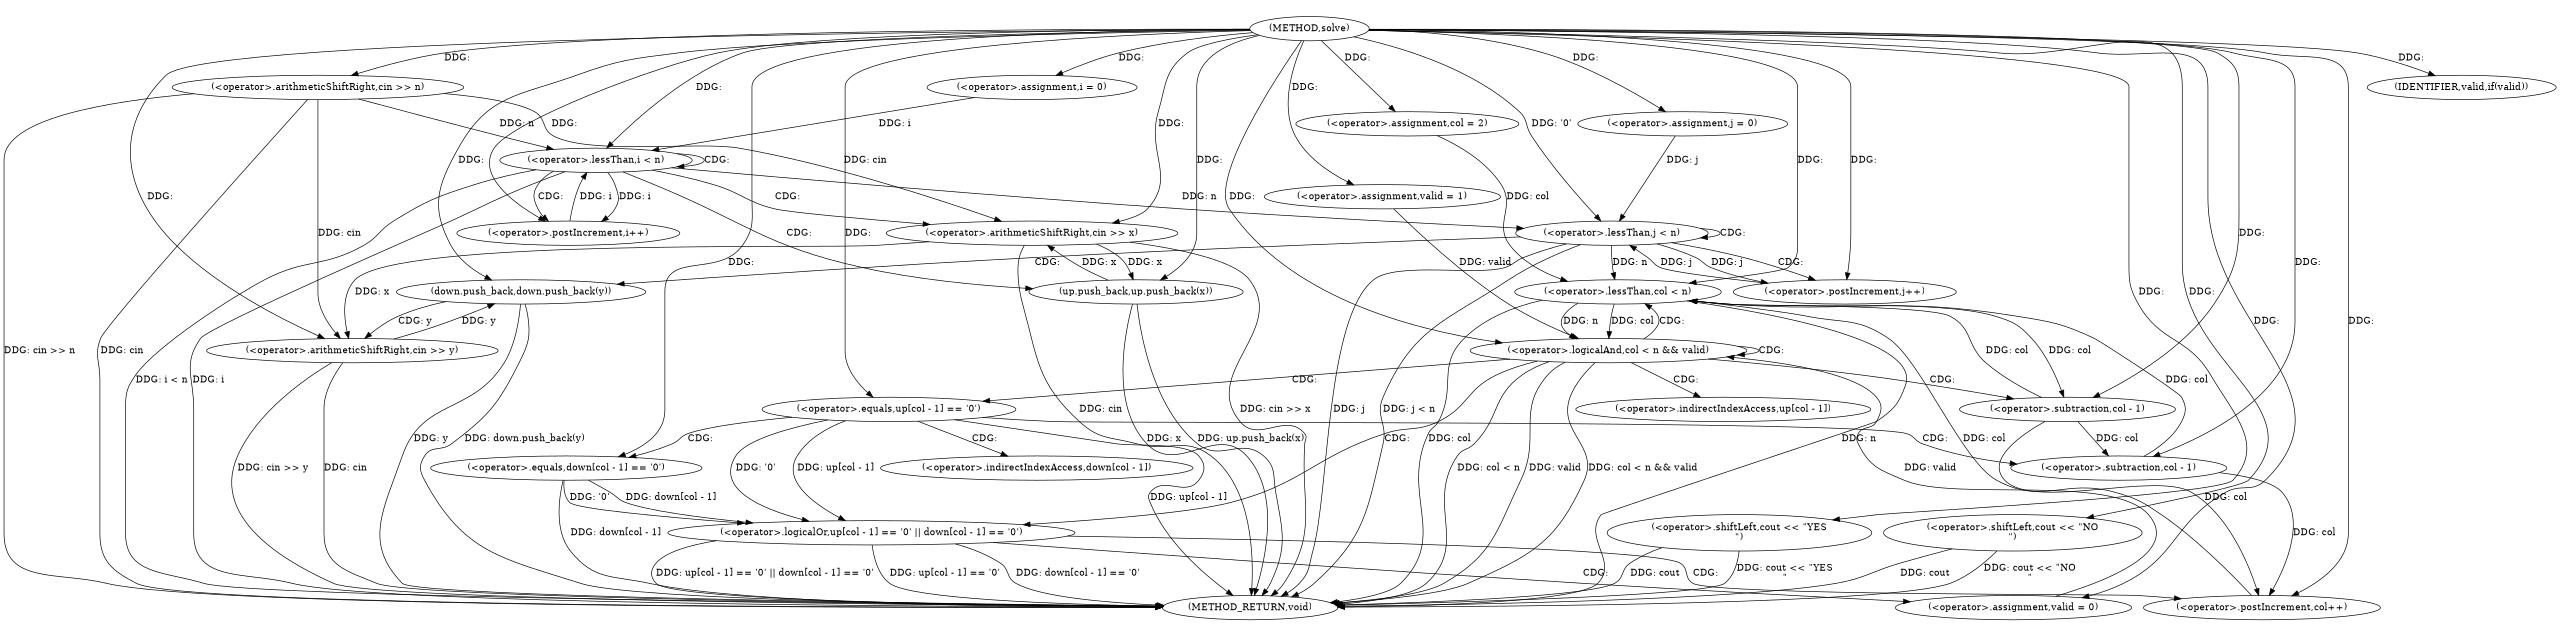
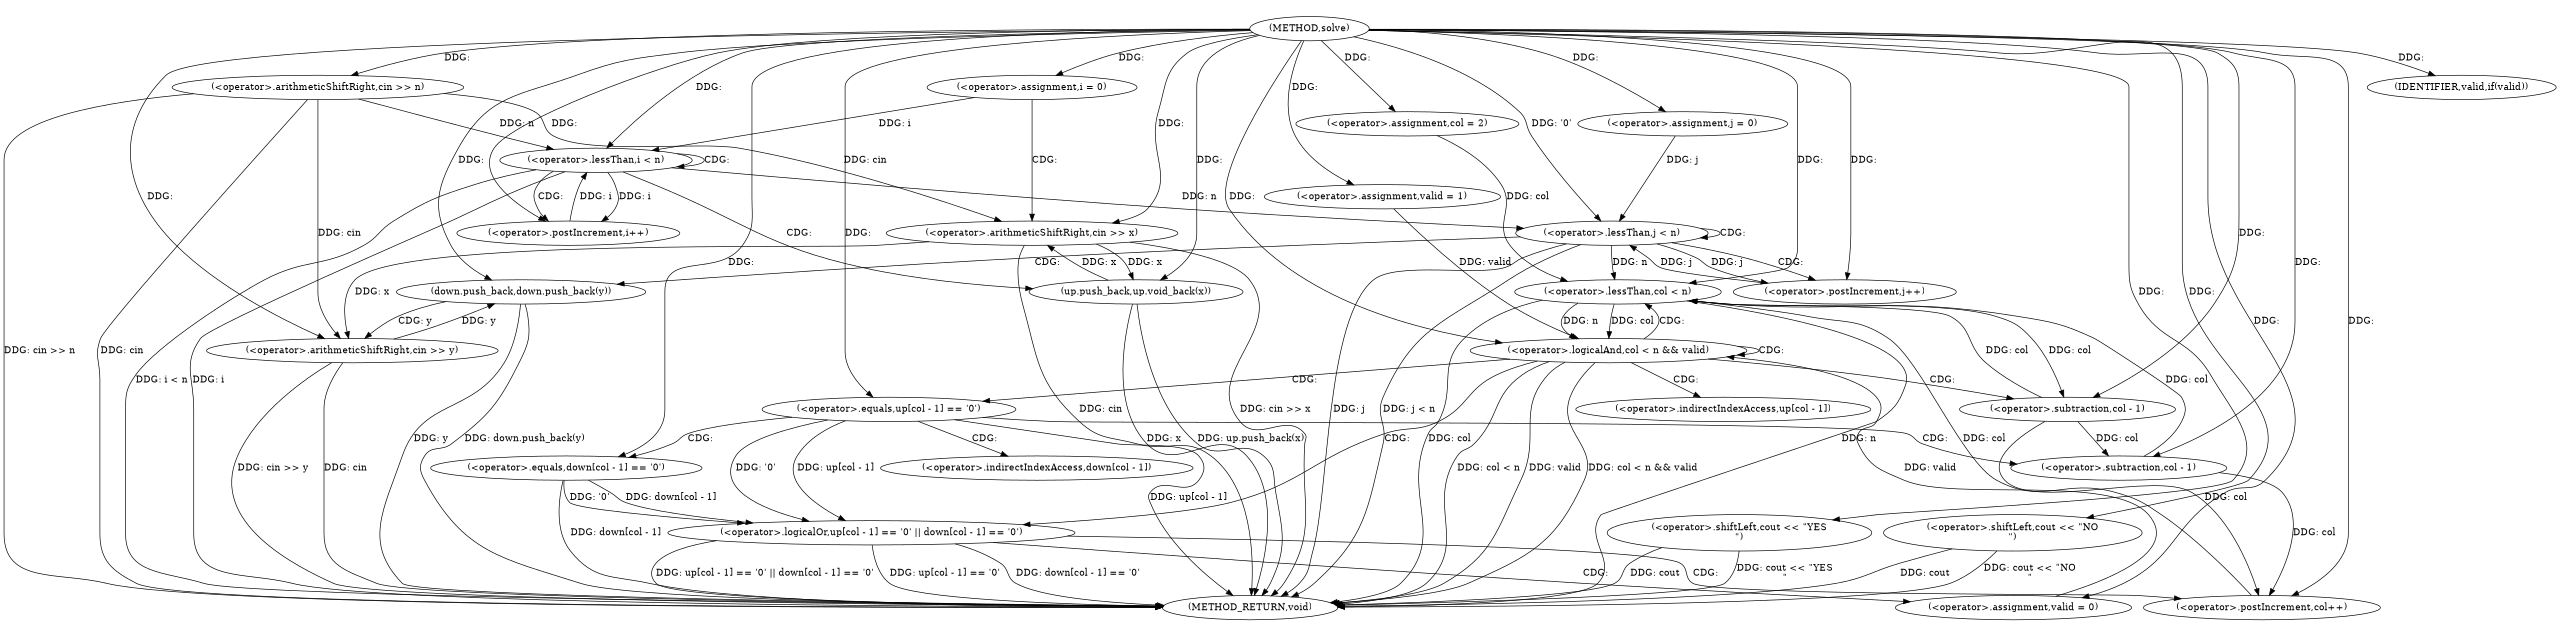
(785, 211) -> (1032, 157)
(1136, 292) -> (1136, 292)
